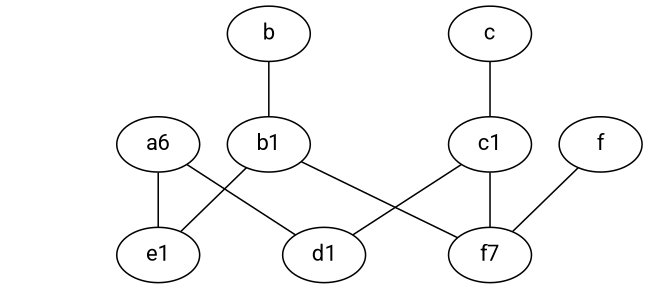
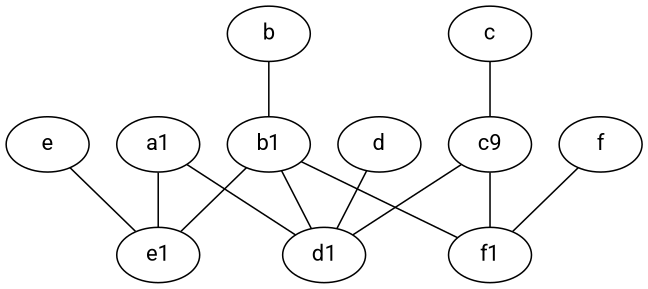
none -> (48, 144)
(158, 144) -> (158, 144)
none -> (379, 144)
(490, 144) -> (490, 144)
none -> (297, 200)
(490, 255) -> (490, 255)
